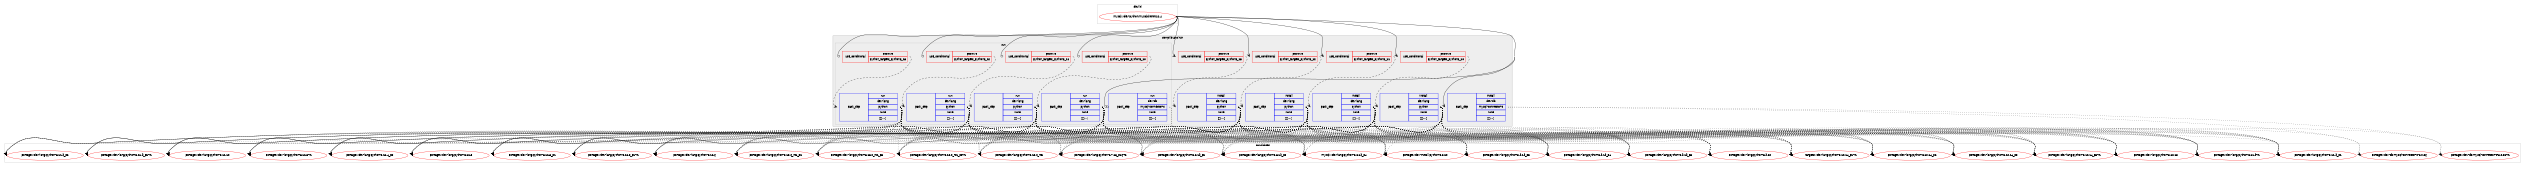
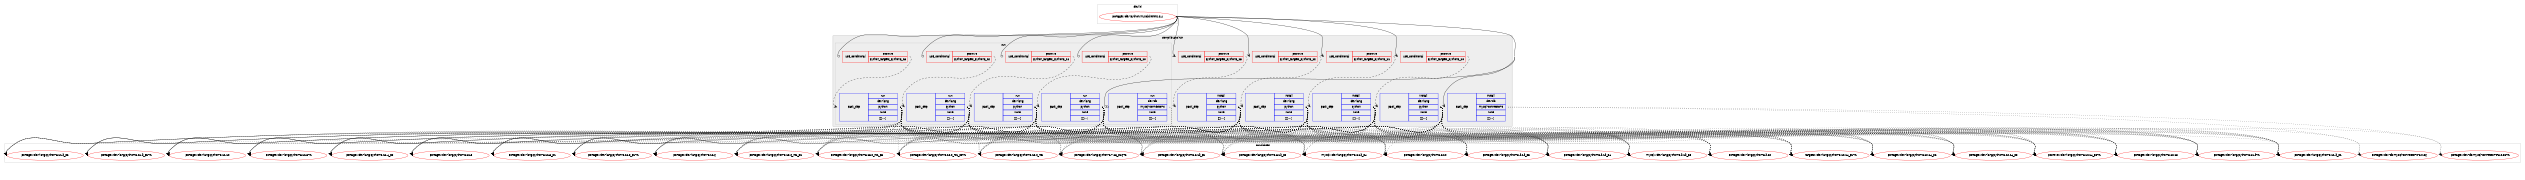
(1138, 17) -> (1138, 17)
(1425, 155) -> (1425, 155)
(1669, 155) -> (1669, 155)
(2074, 155) -> (2074, 155)
